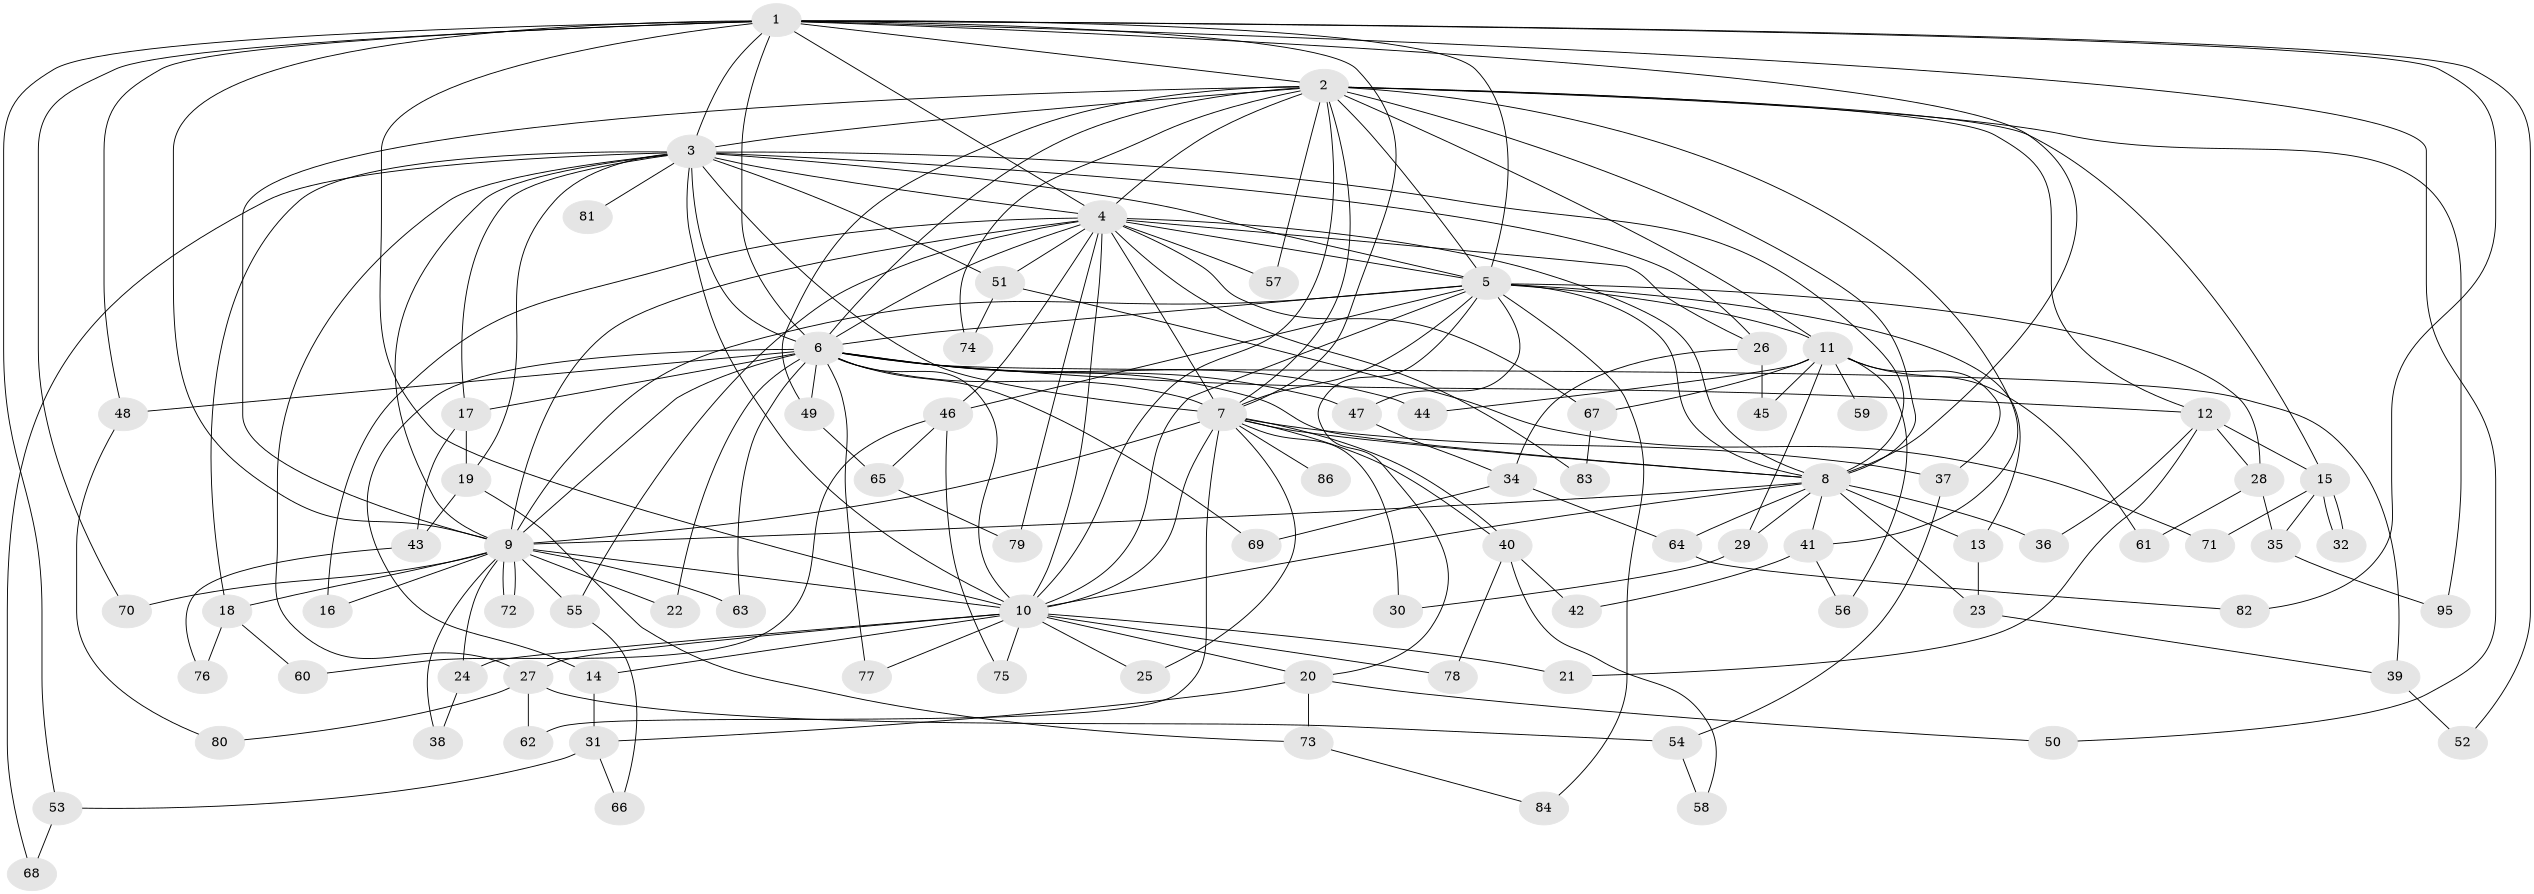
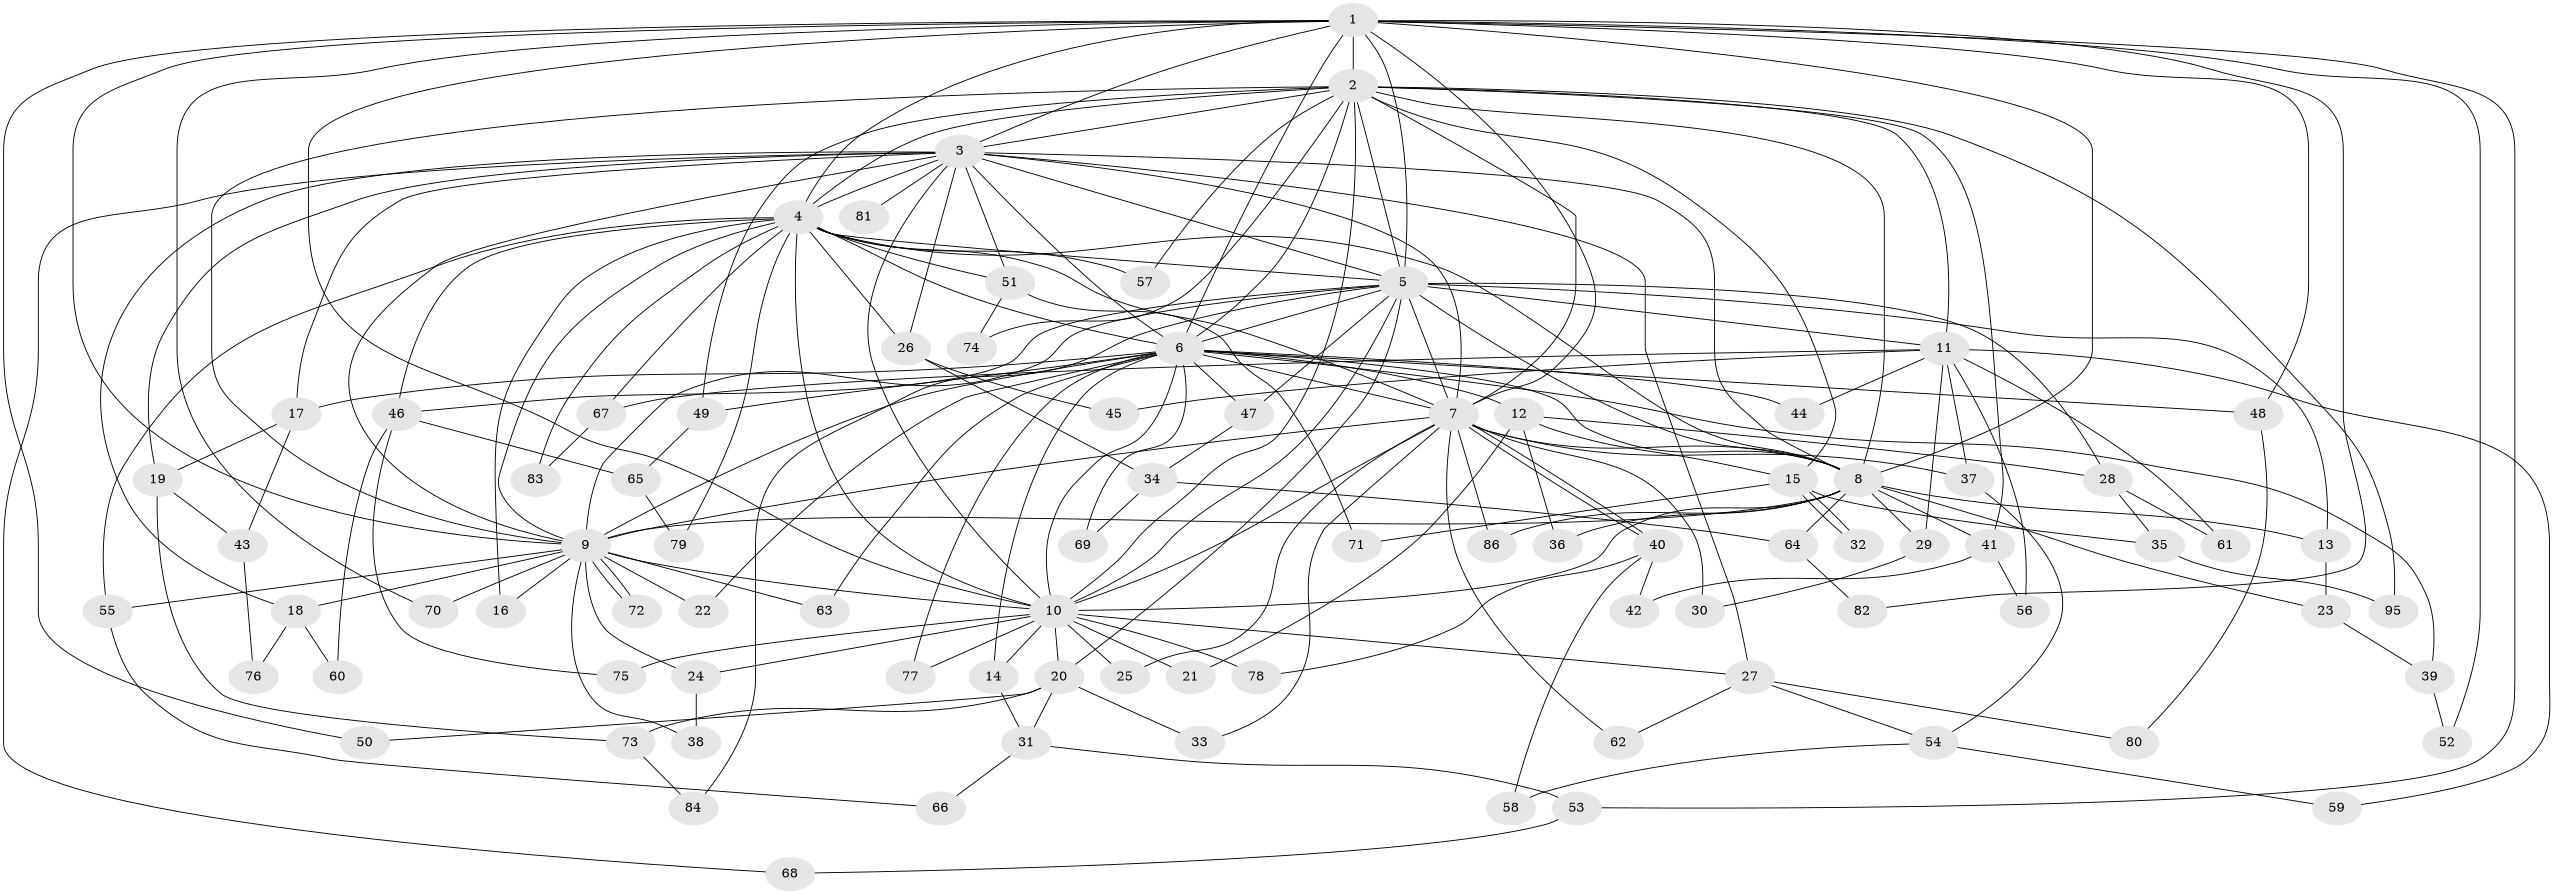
(1980, 131) -> none
none -> (1634, 513)
none -> (1200, 743)
none -> (2135, 776)
